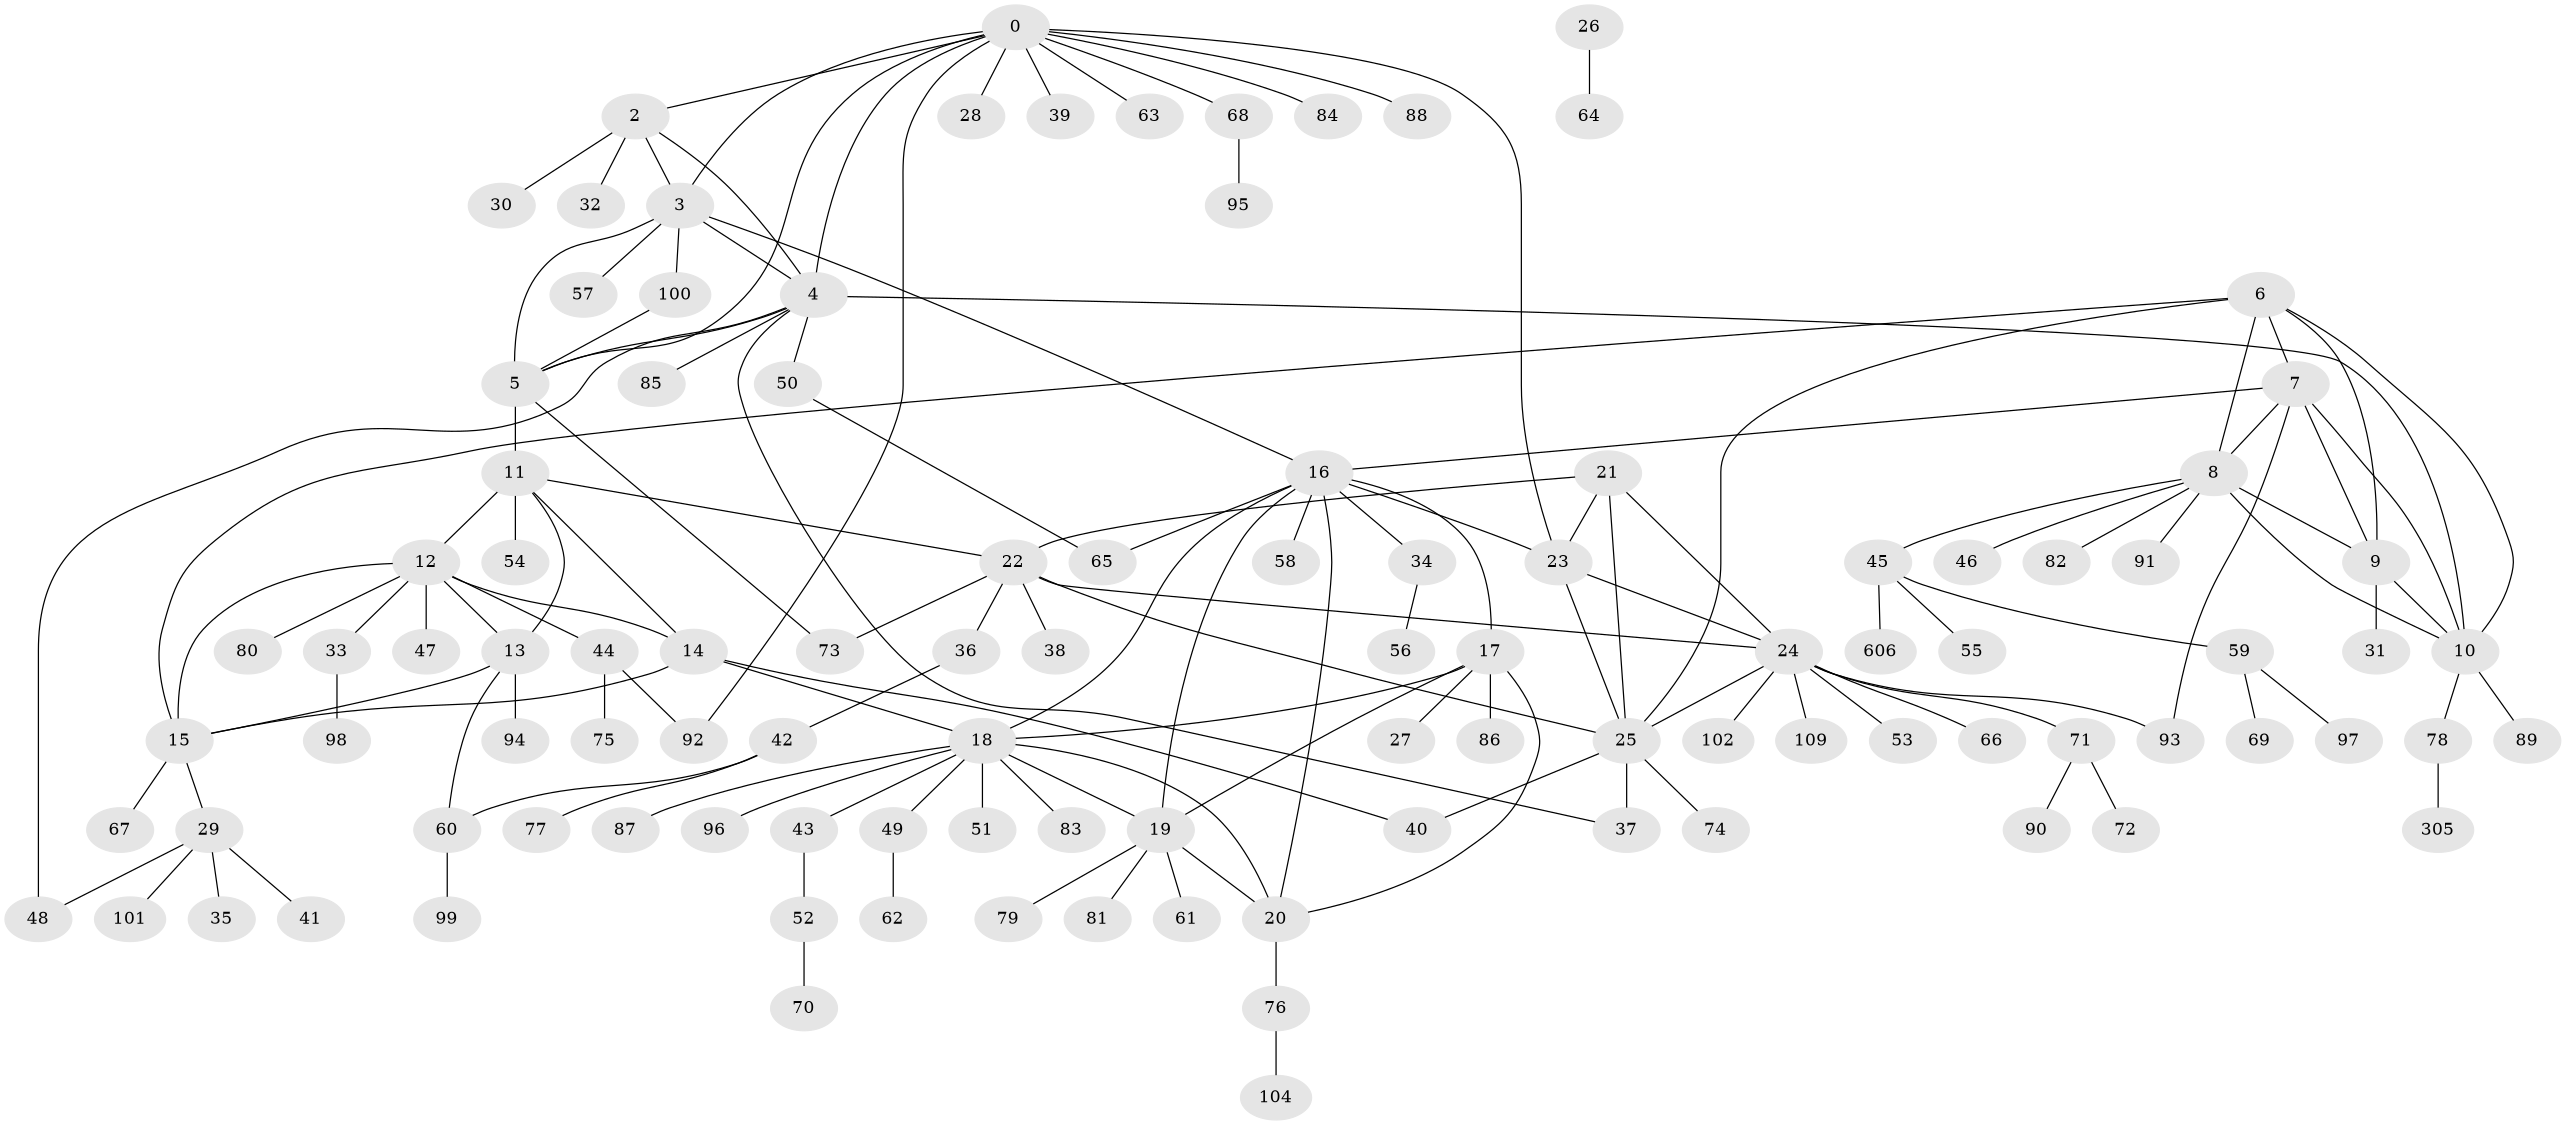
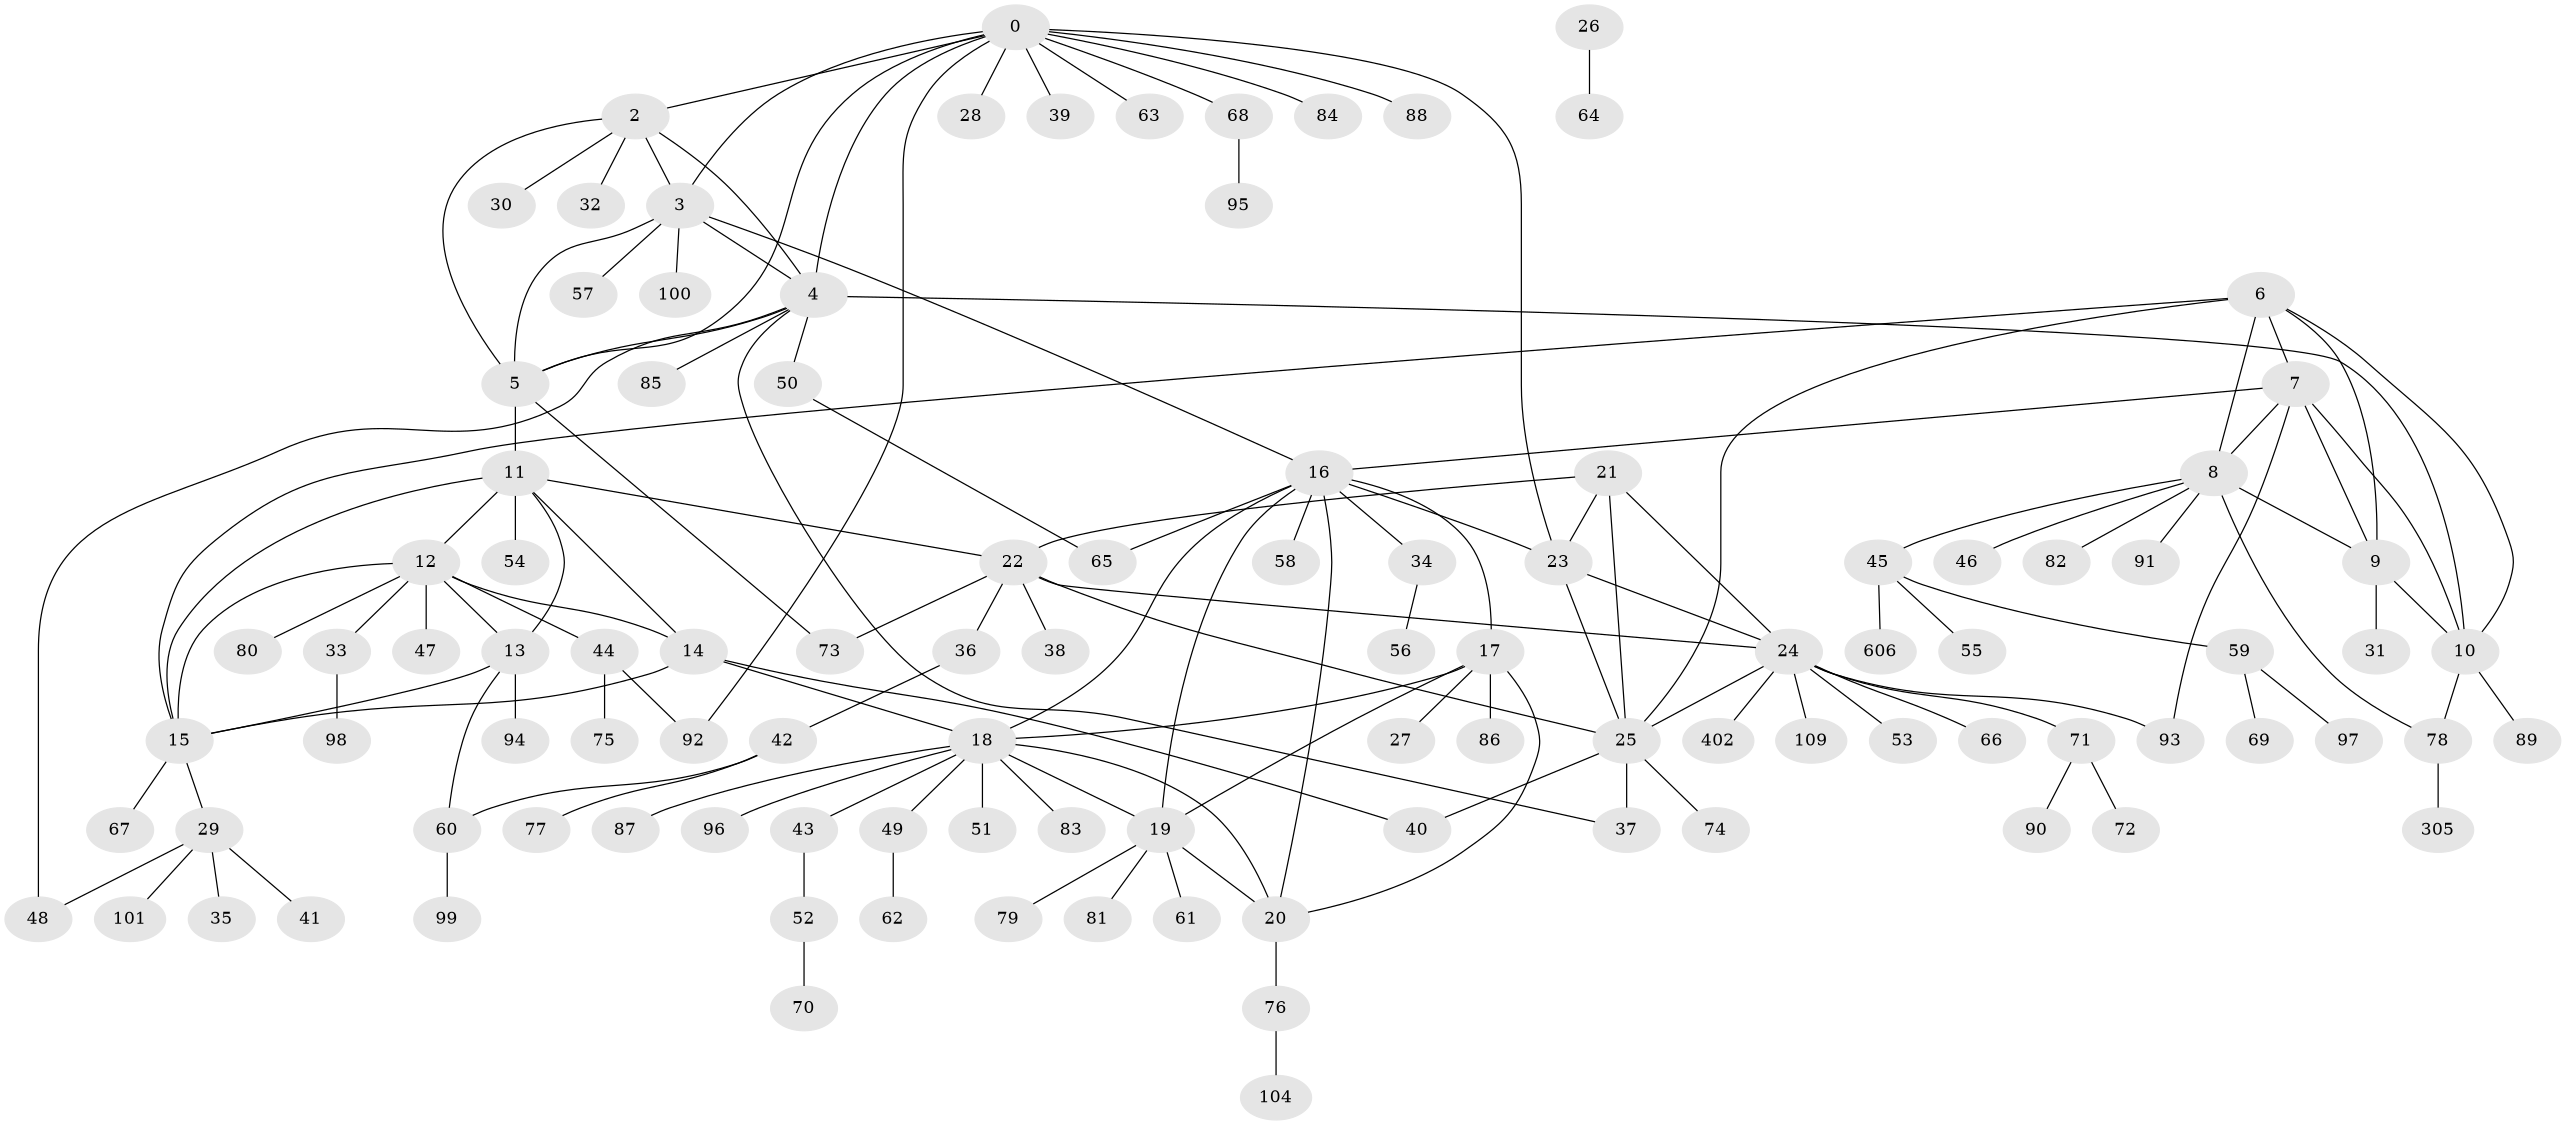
(595, 340) -> (450, 199)
none -> (274, 545)
(2325, 580) -> (2295, 630)
(1718, 741) -> (1718, 741)
